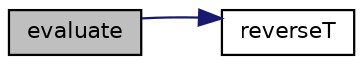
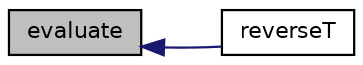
(170, 17) -> (193, 48)
